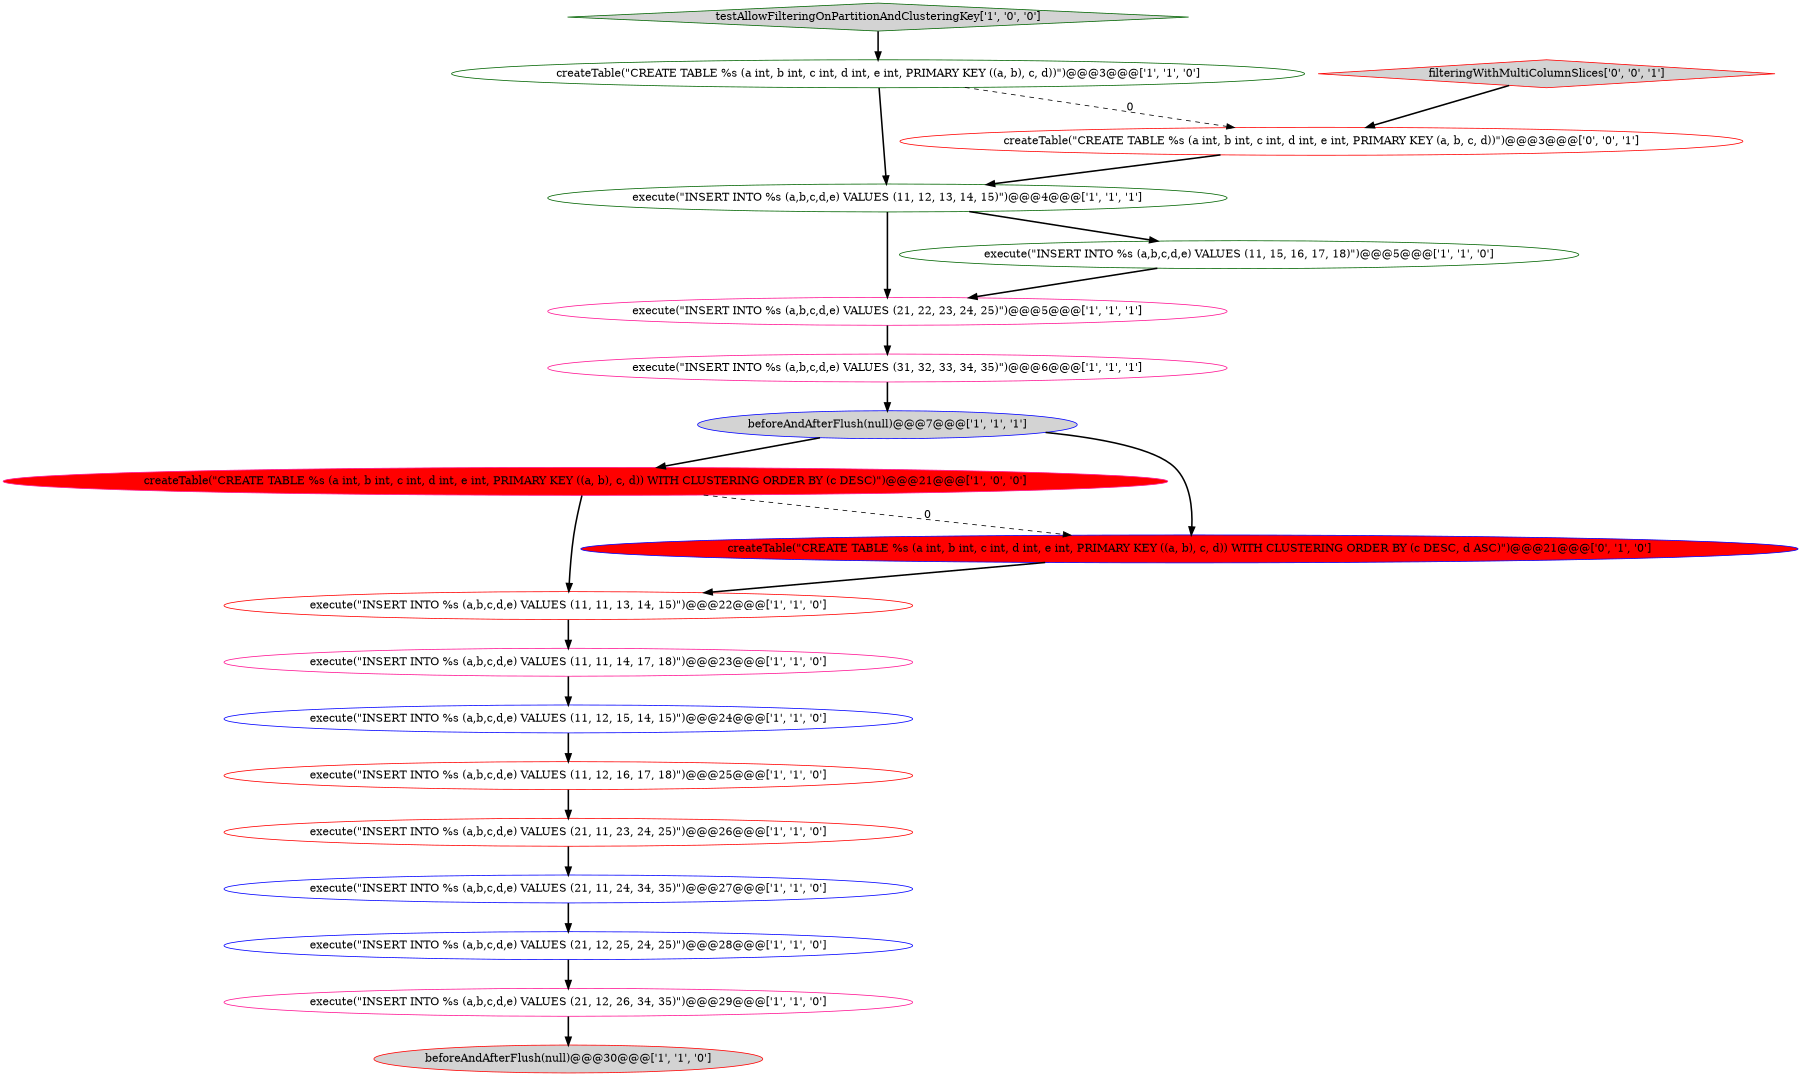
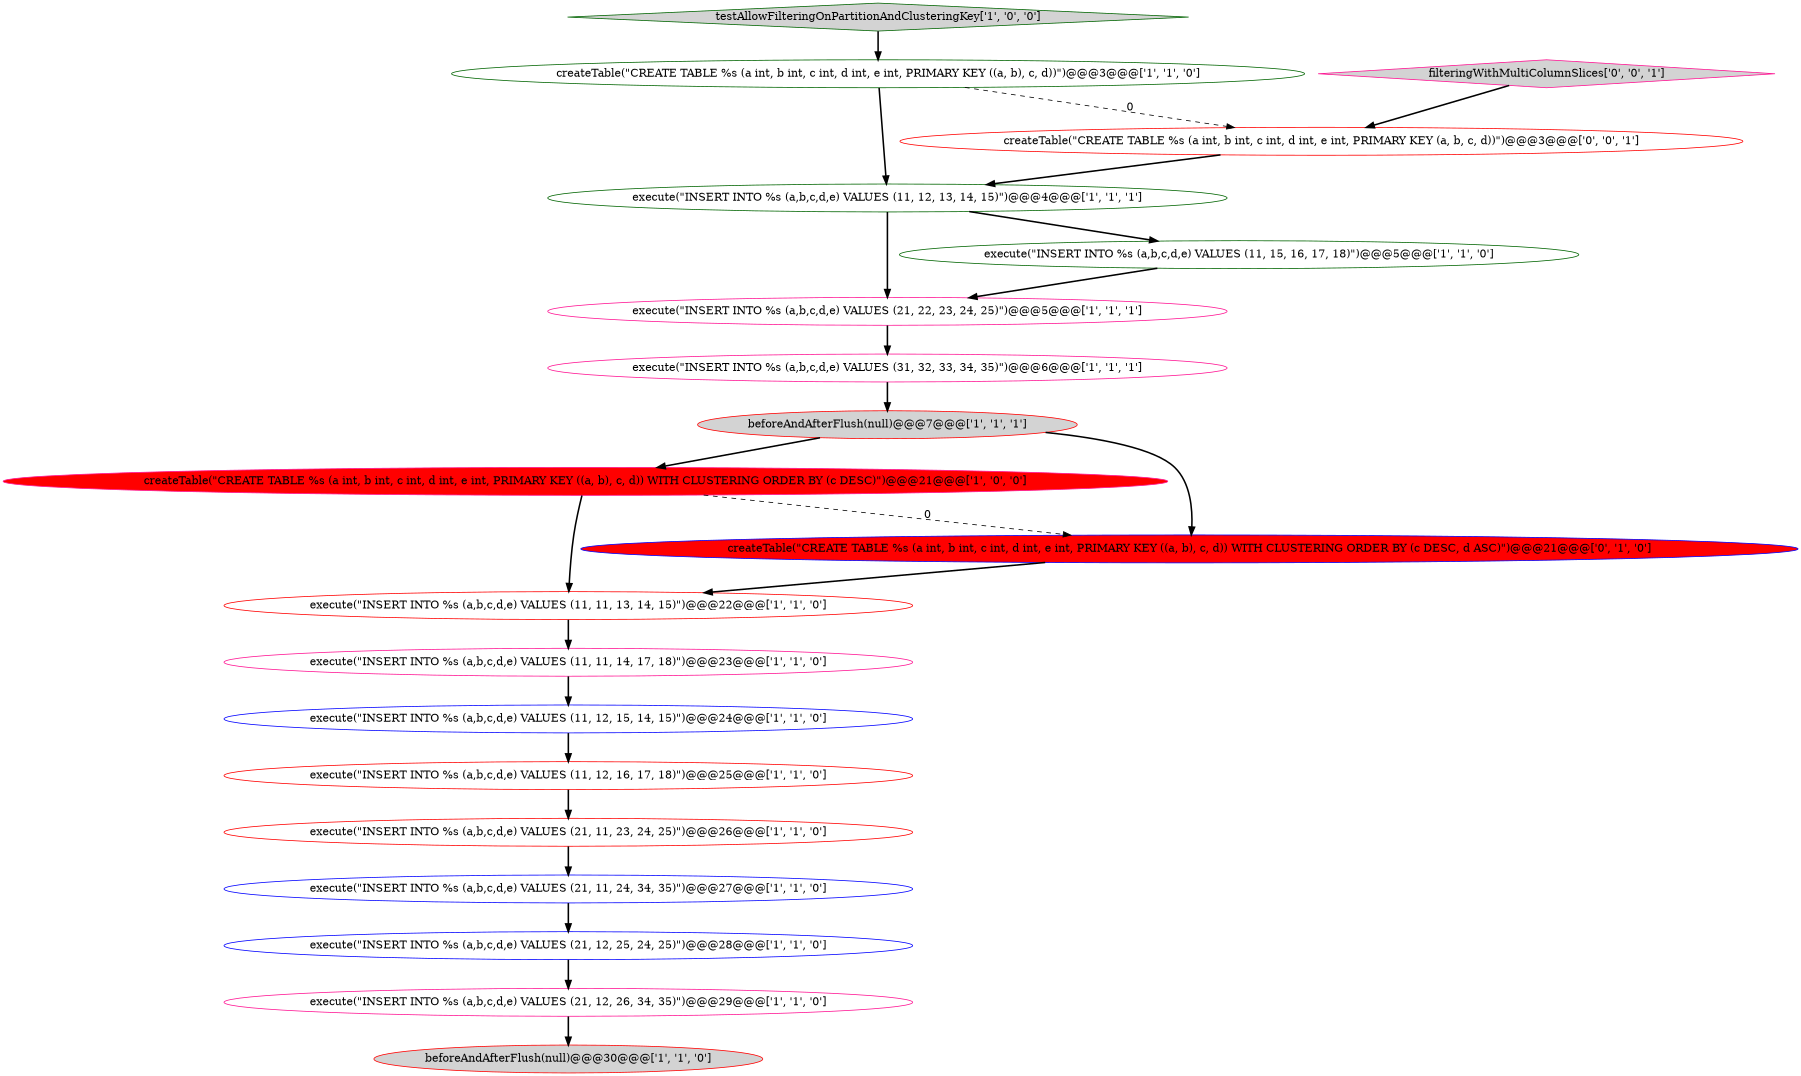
(1547, 74) -> (1547, 74)
(887, 425) -> (887, 425)
